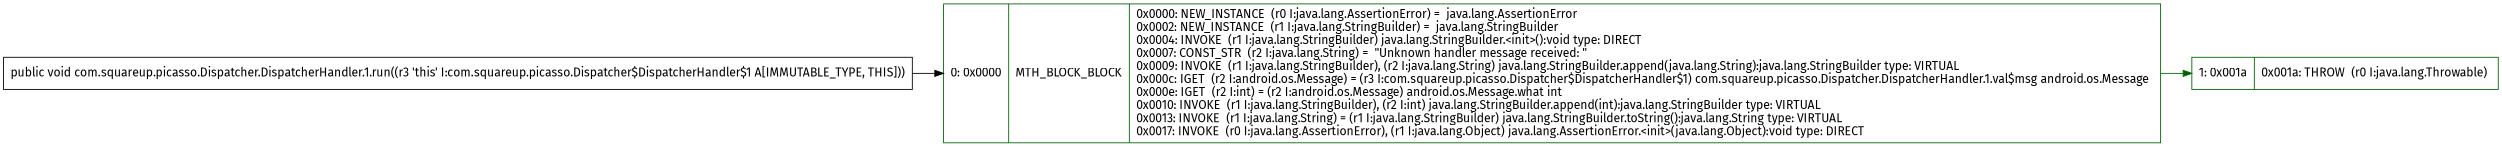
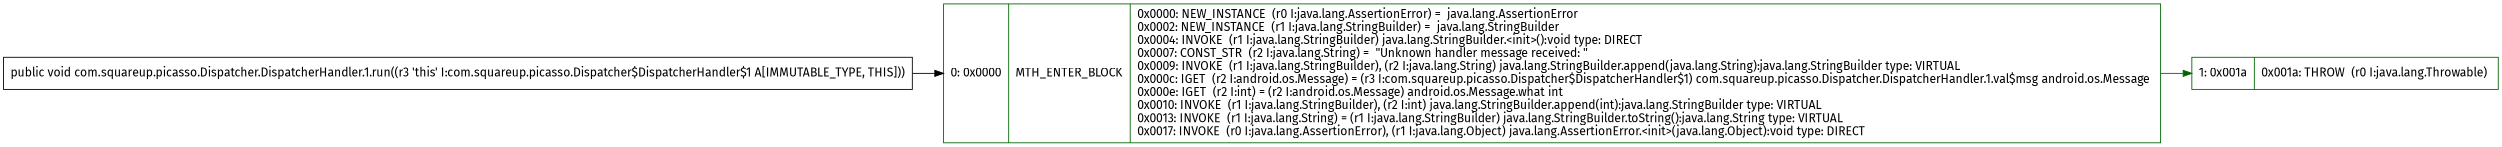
(1069, 73) -> (1069, 73)
